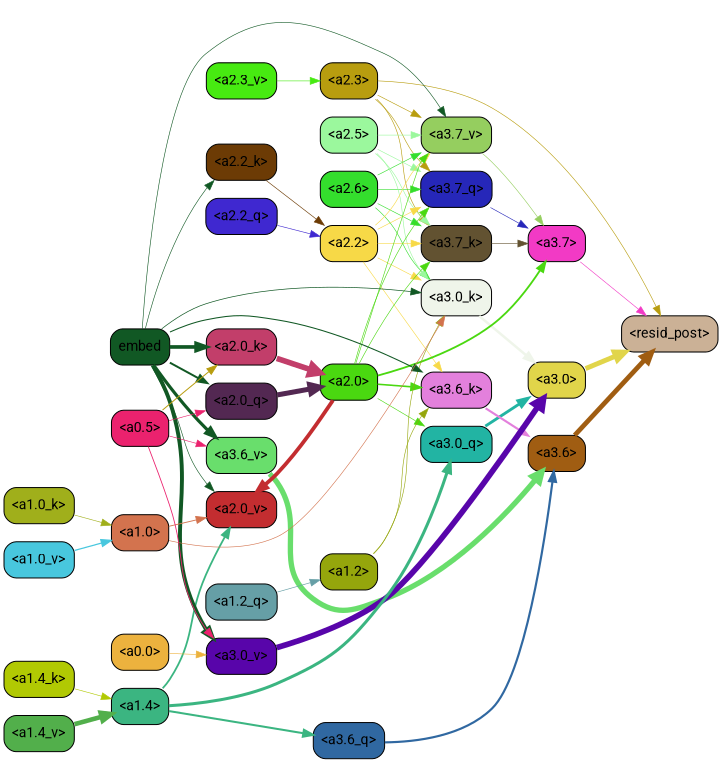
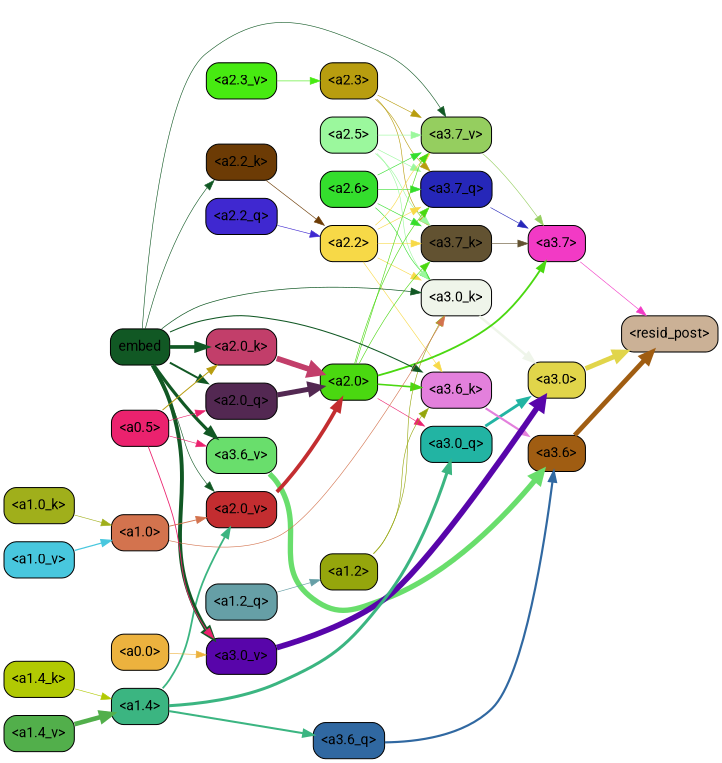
(548, 152) -> none
(397, 410) -> (397, 410)
(302, 445) -> (309, 452)
